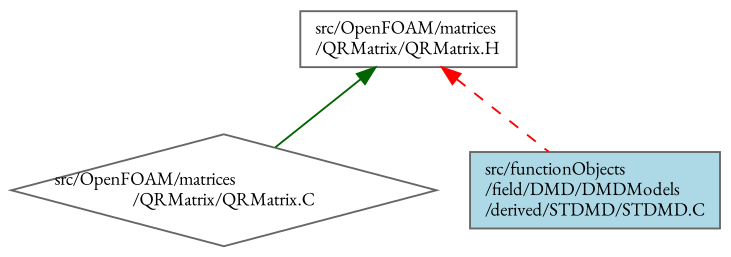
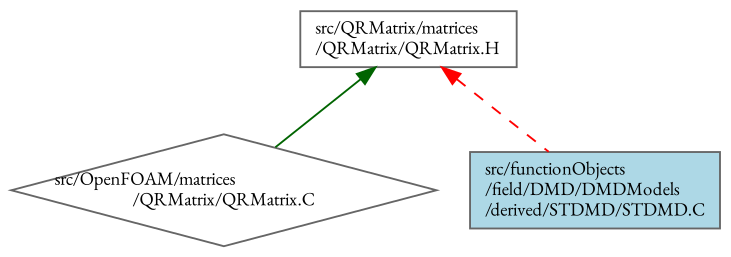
(408, 39) -> (408, 39)
